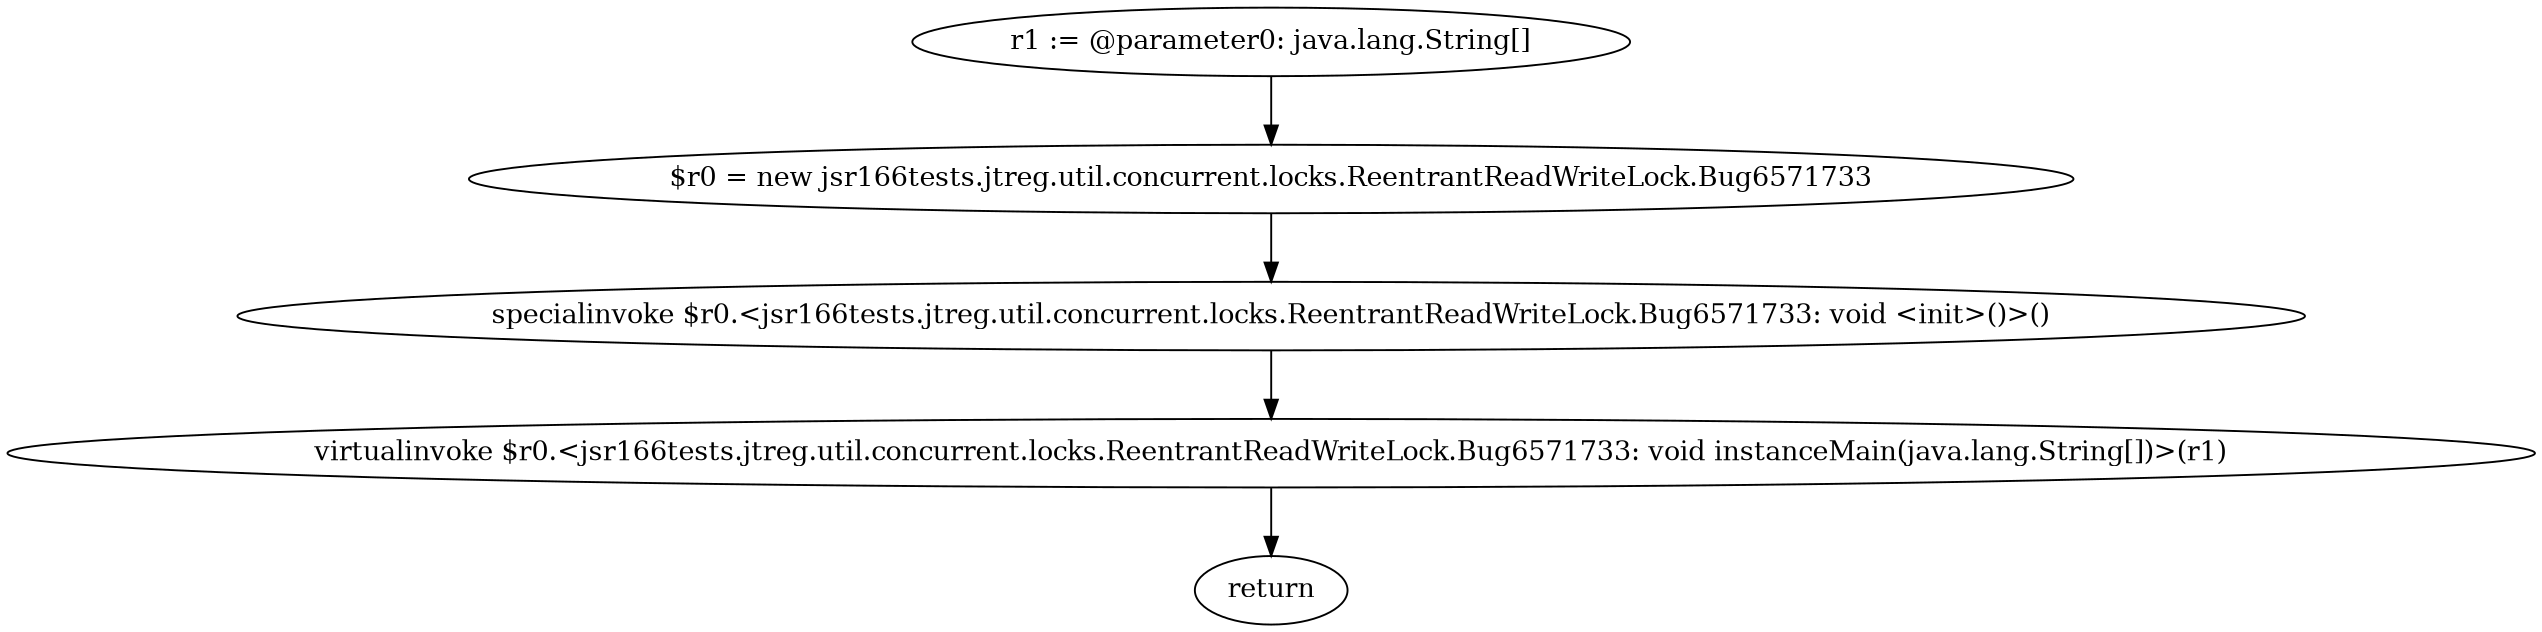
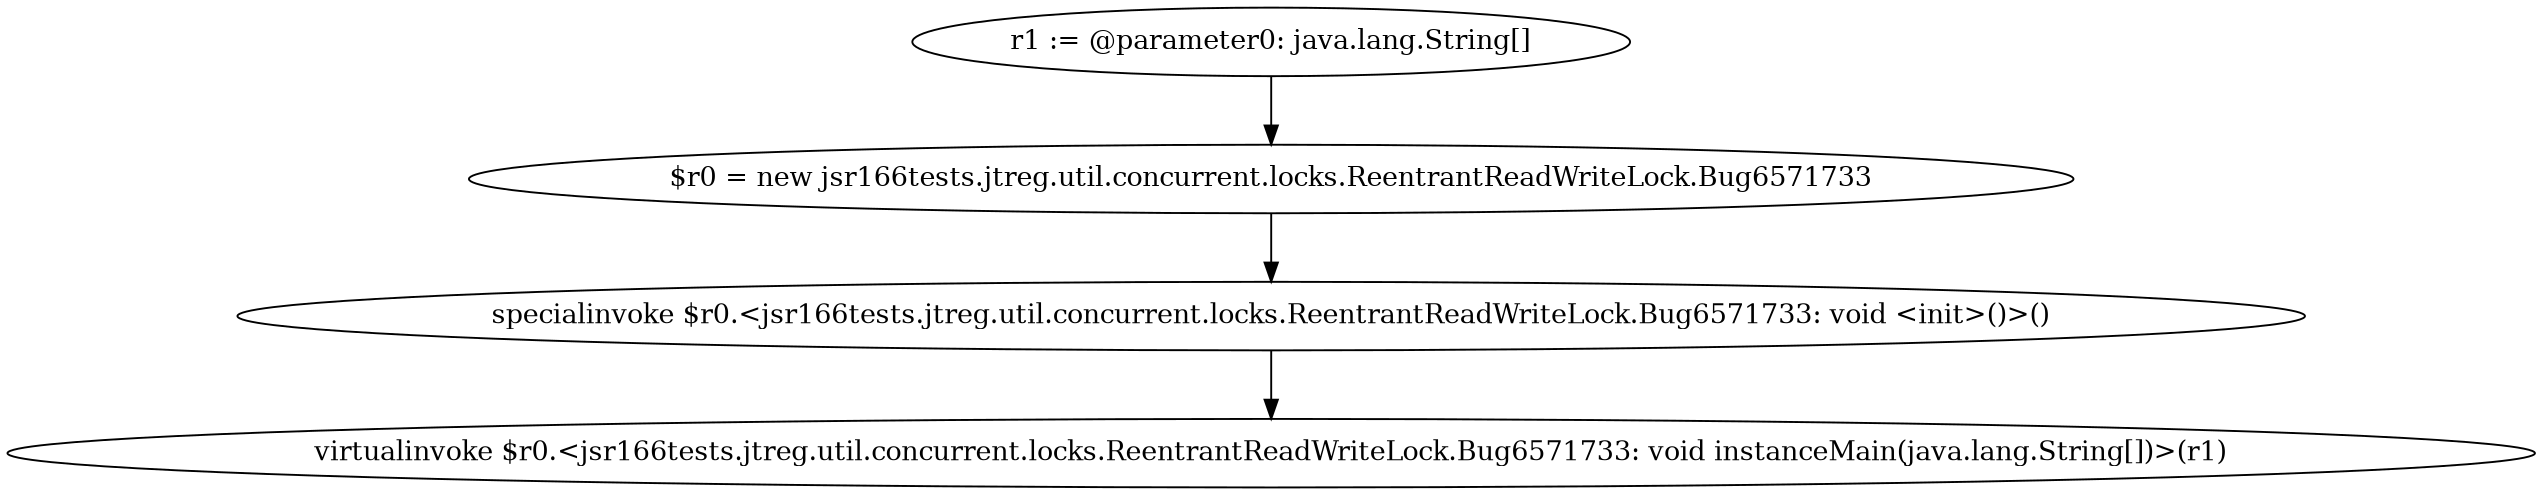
(1271, 590) -> none
